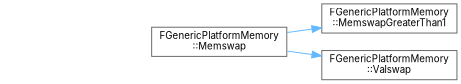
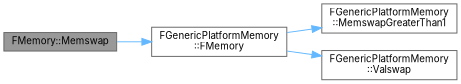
none -> (60, 42)
(219, 42) -> (219, 42)
